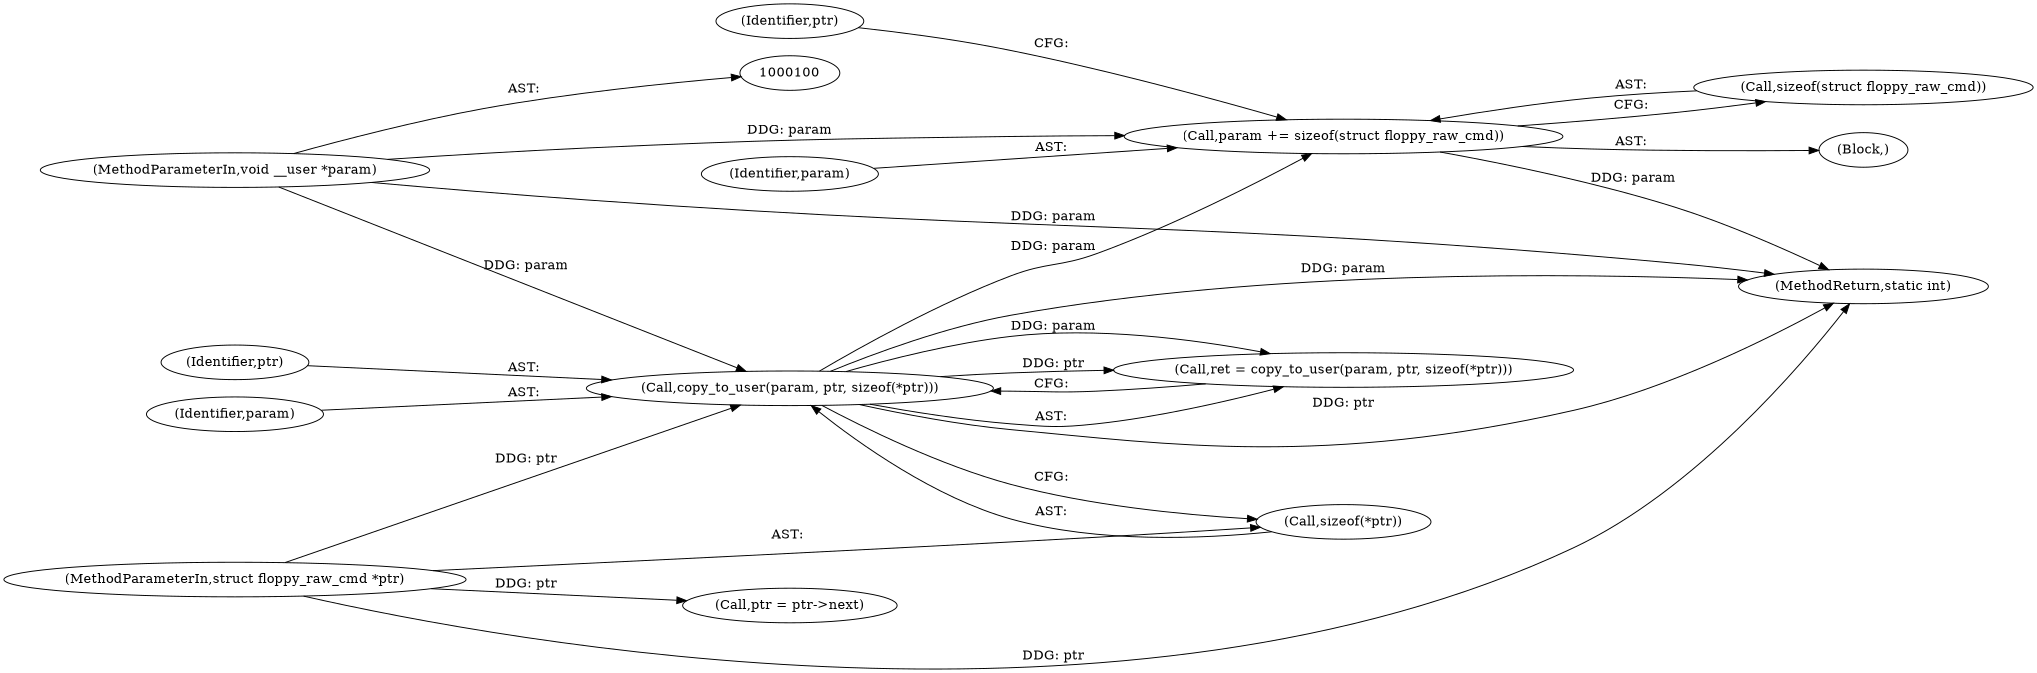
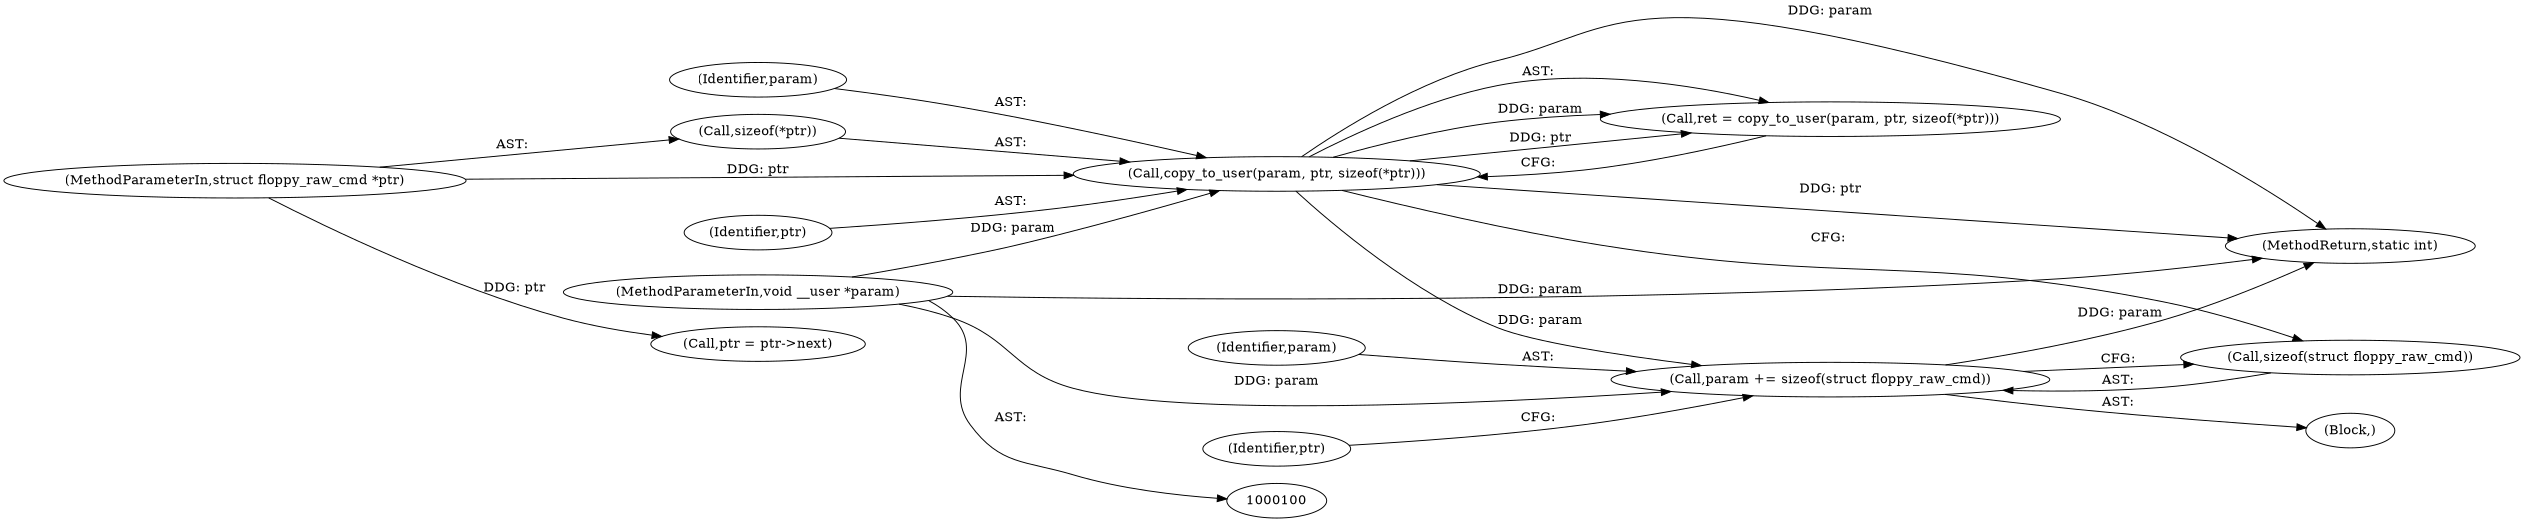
(1027, 488) -> (1817, 267)
(1124, 658) -> none
